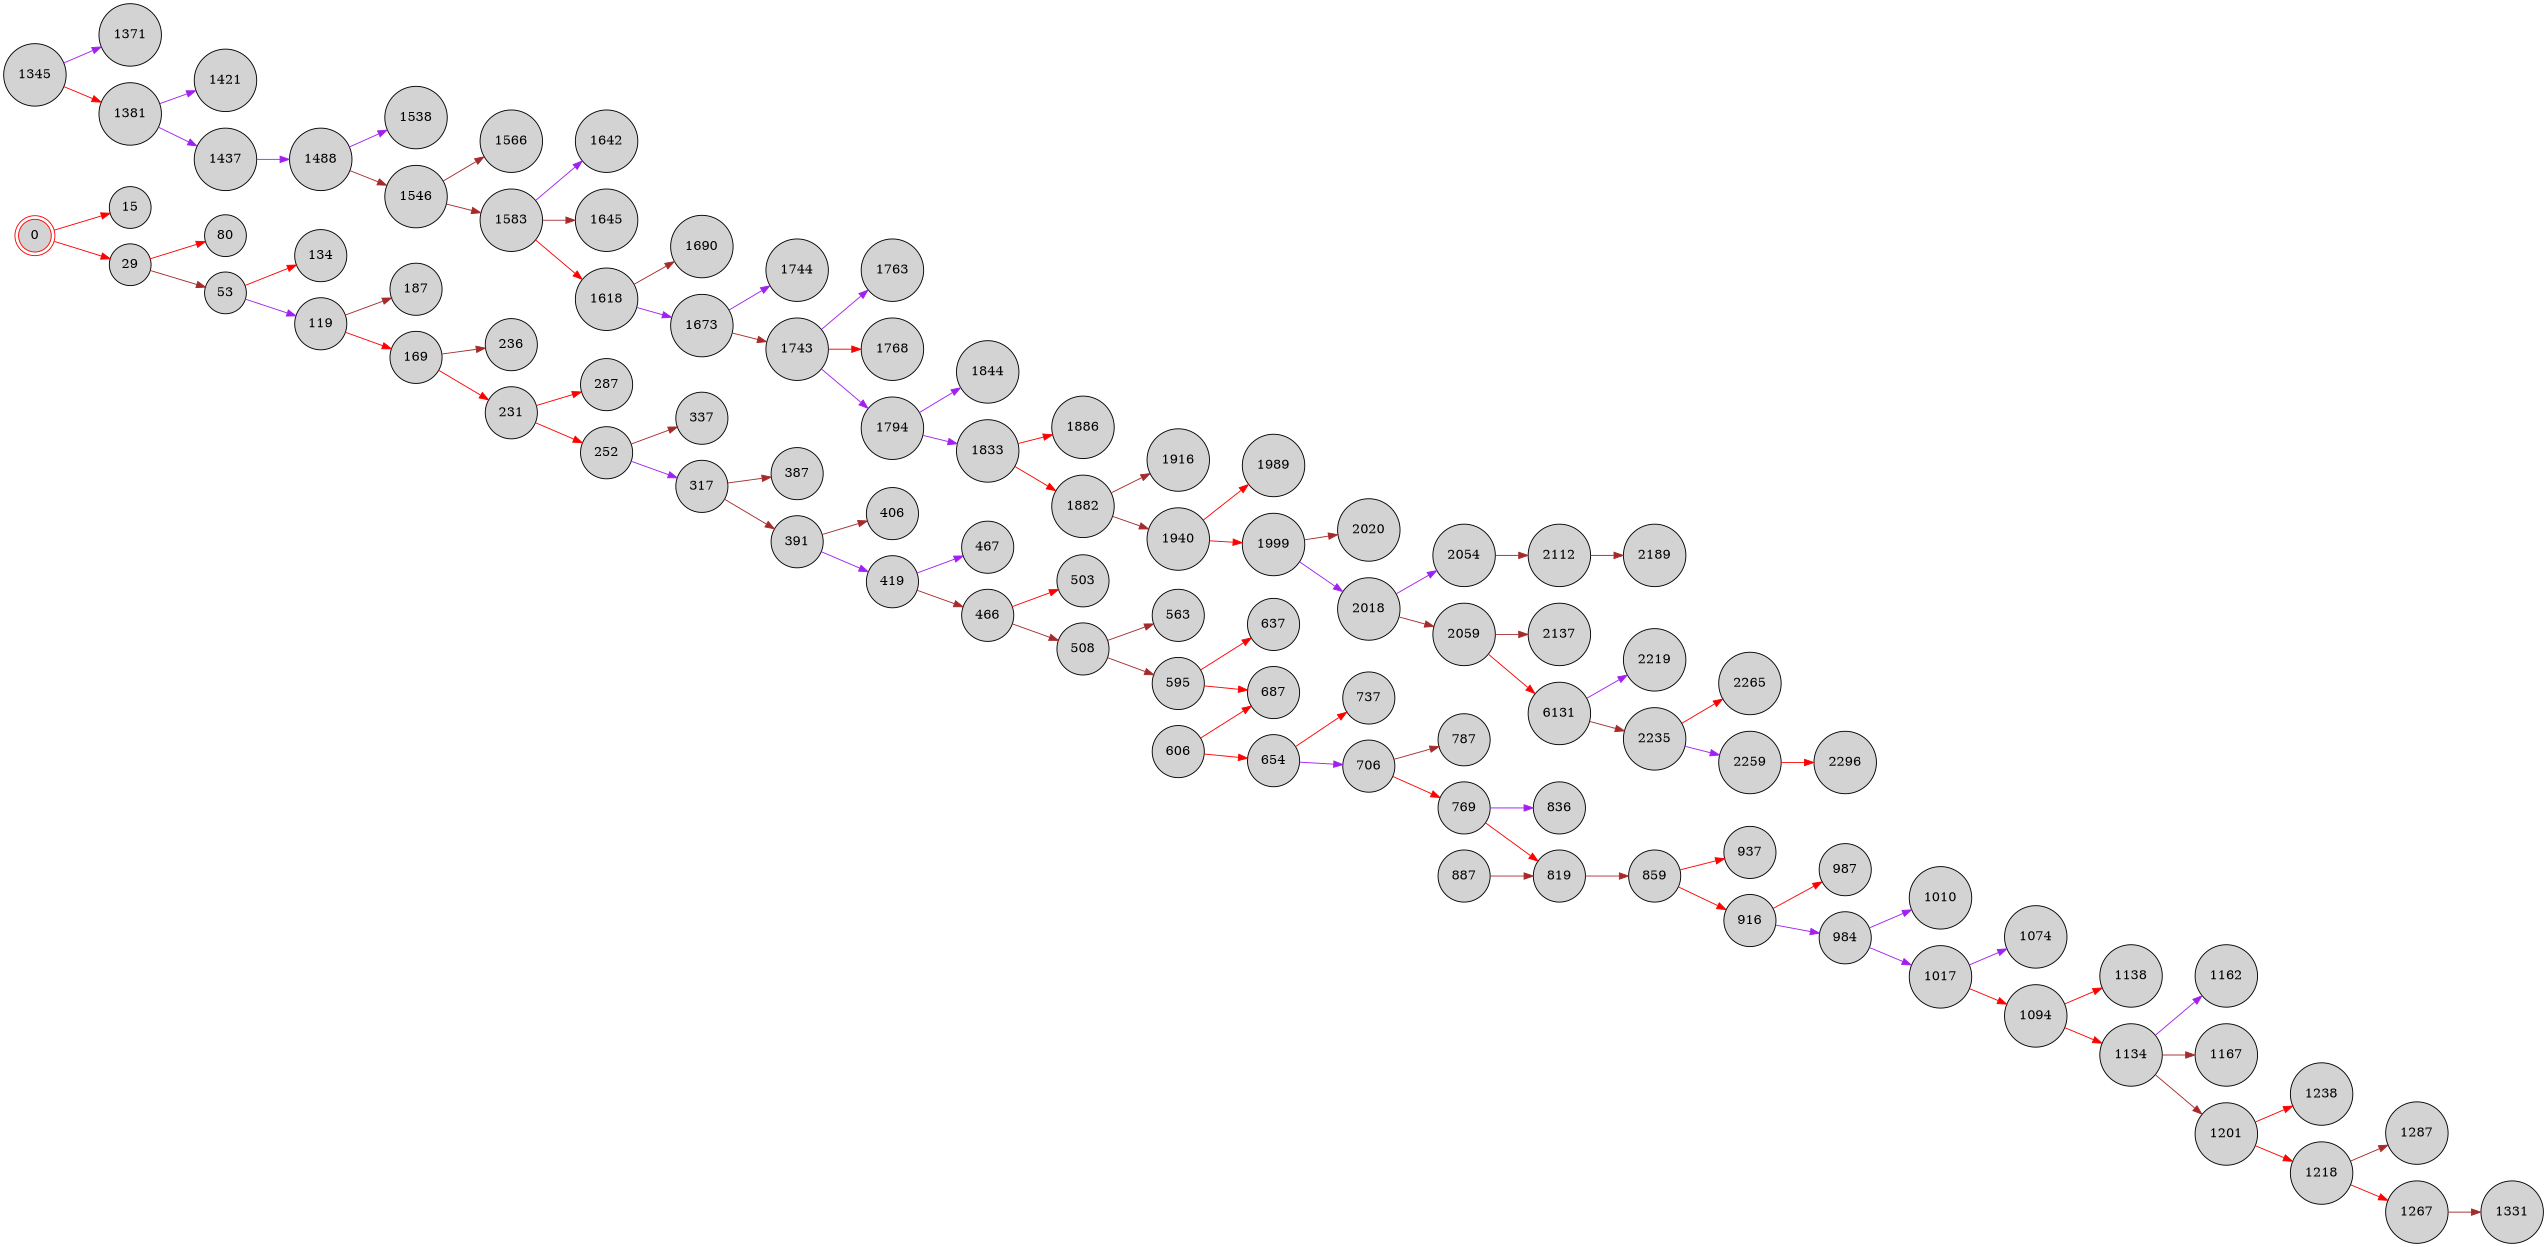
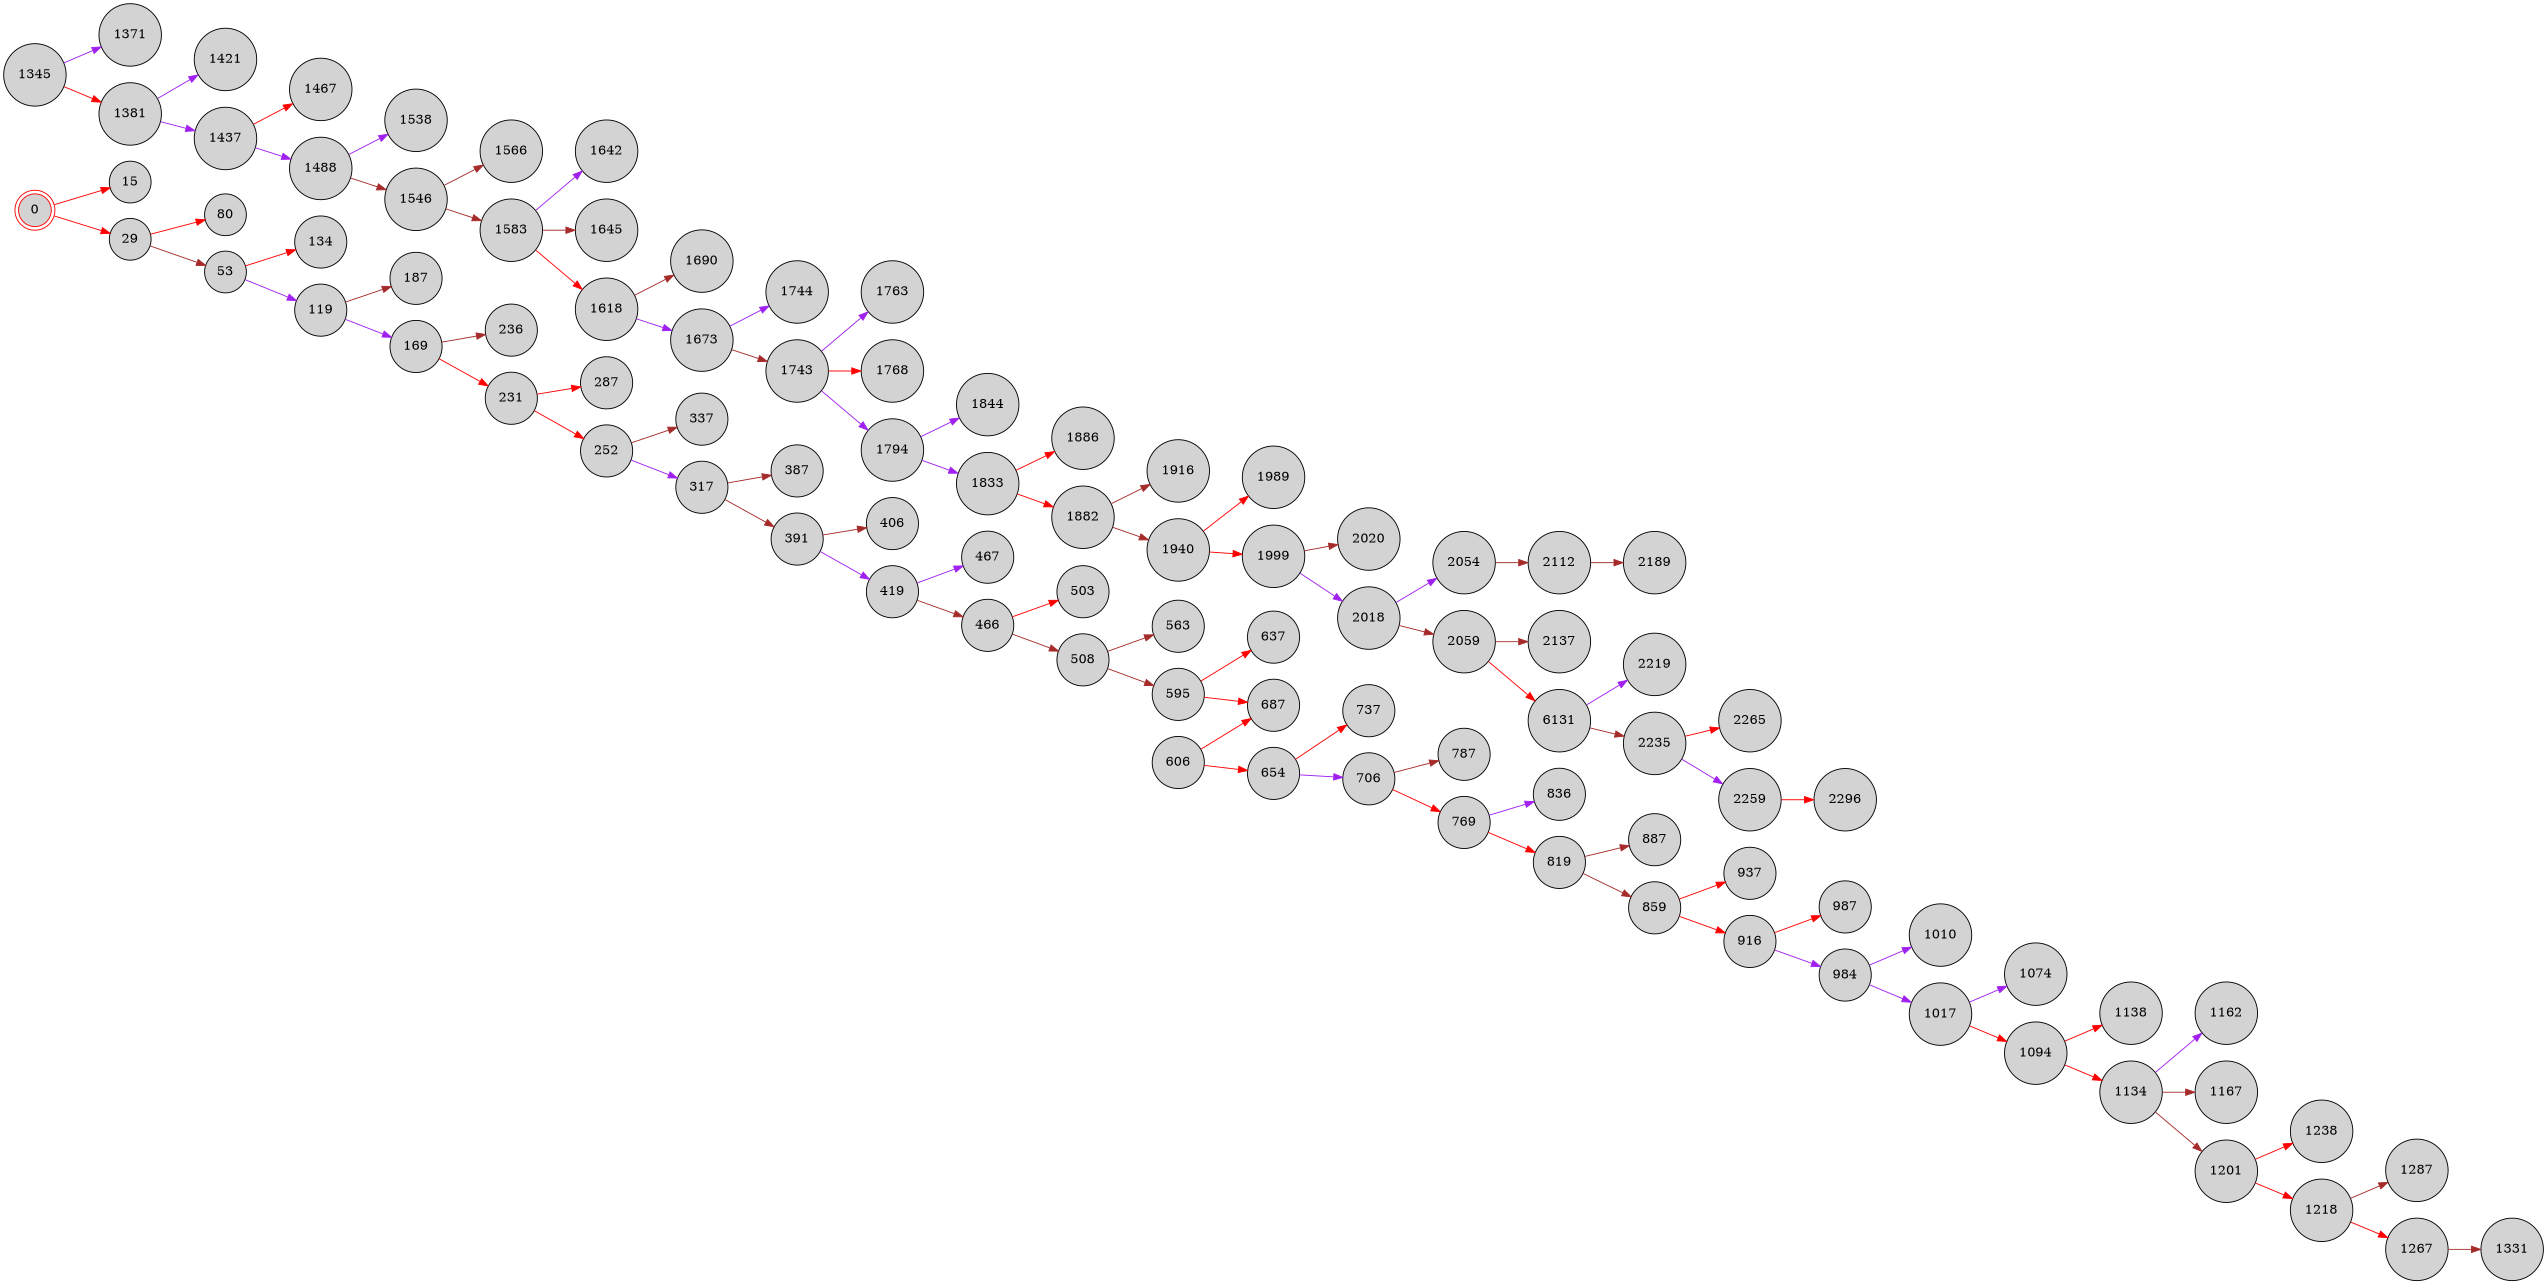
none -> (321, 89)
(364, 339) -> (364, 327)
(1507, 876) -> (1603, 852)
